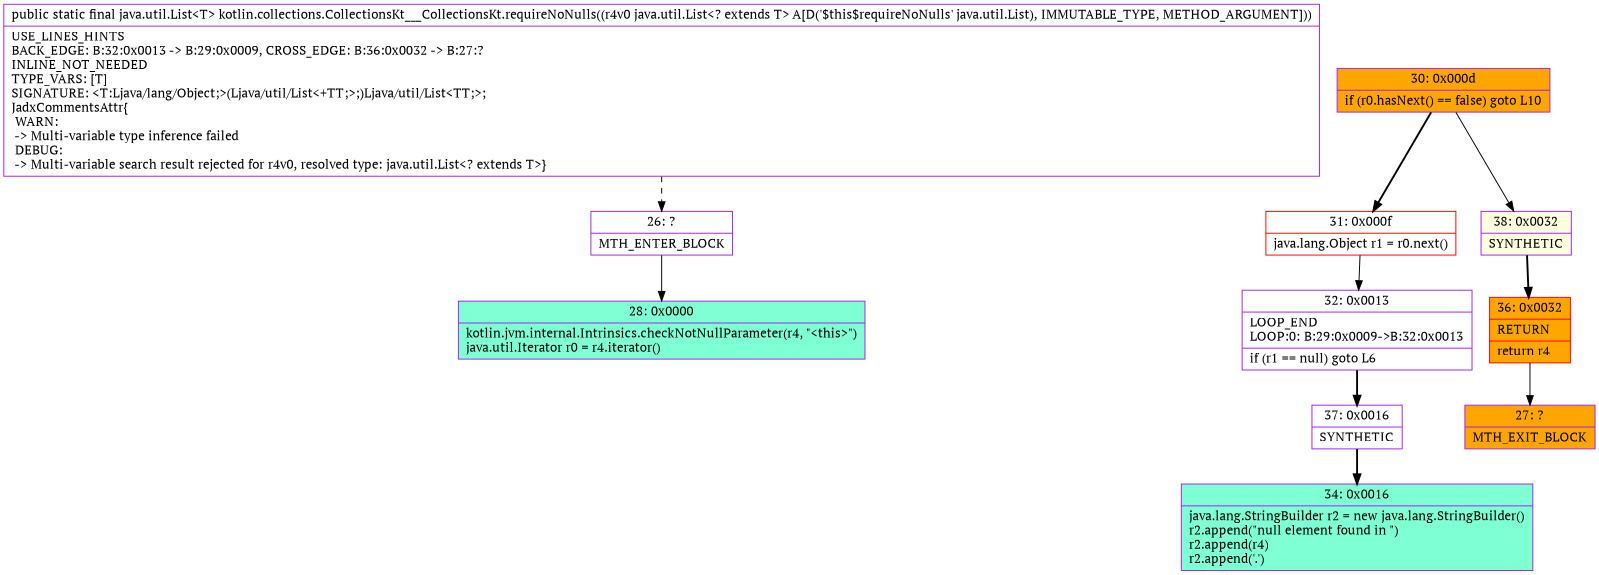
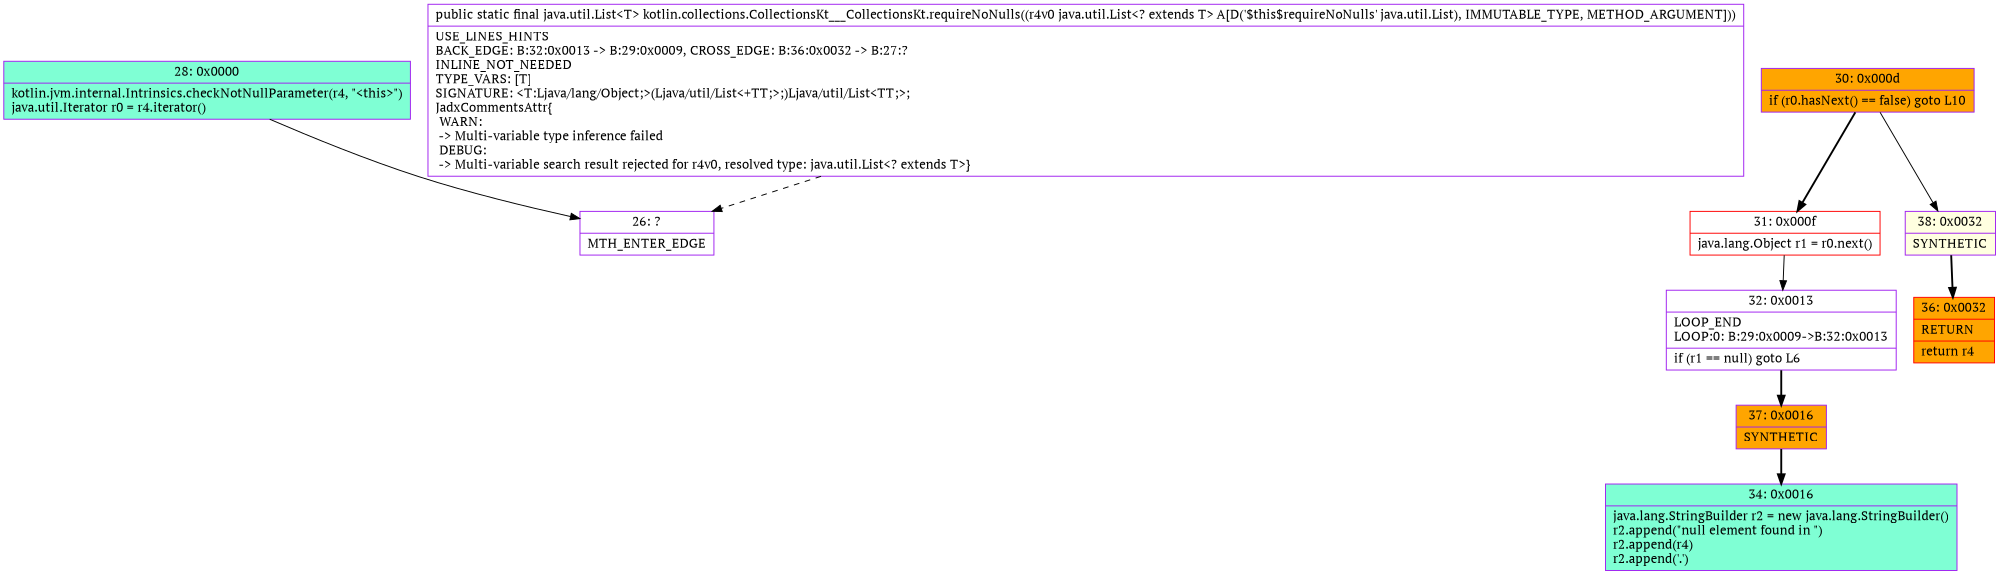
(662, 244) -> (647, 244)
(662, 273) -> (417, 176)
(1357, 427) -> (1781, 427)
(1530, 427) -> none
